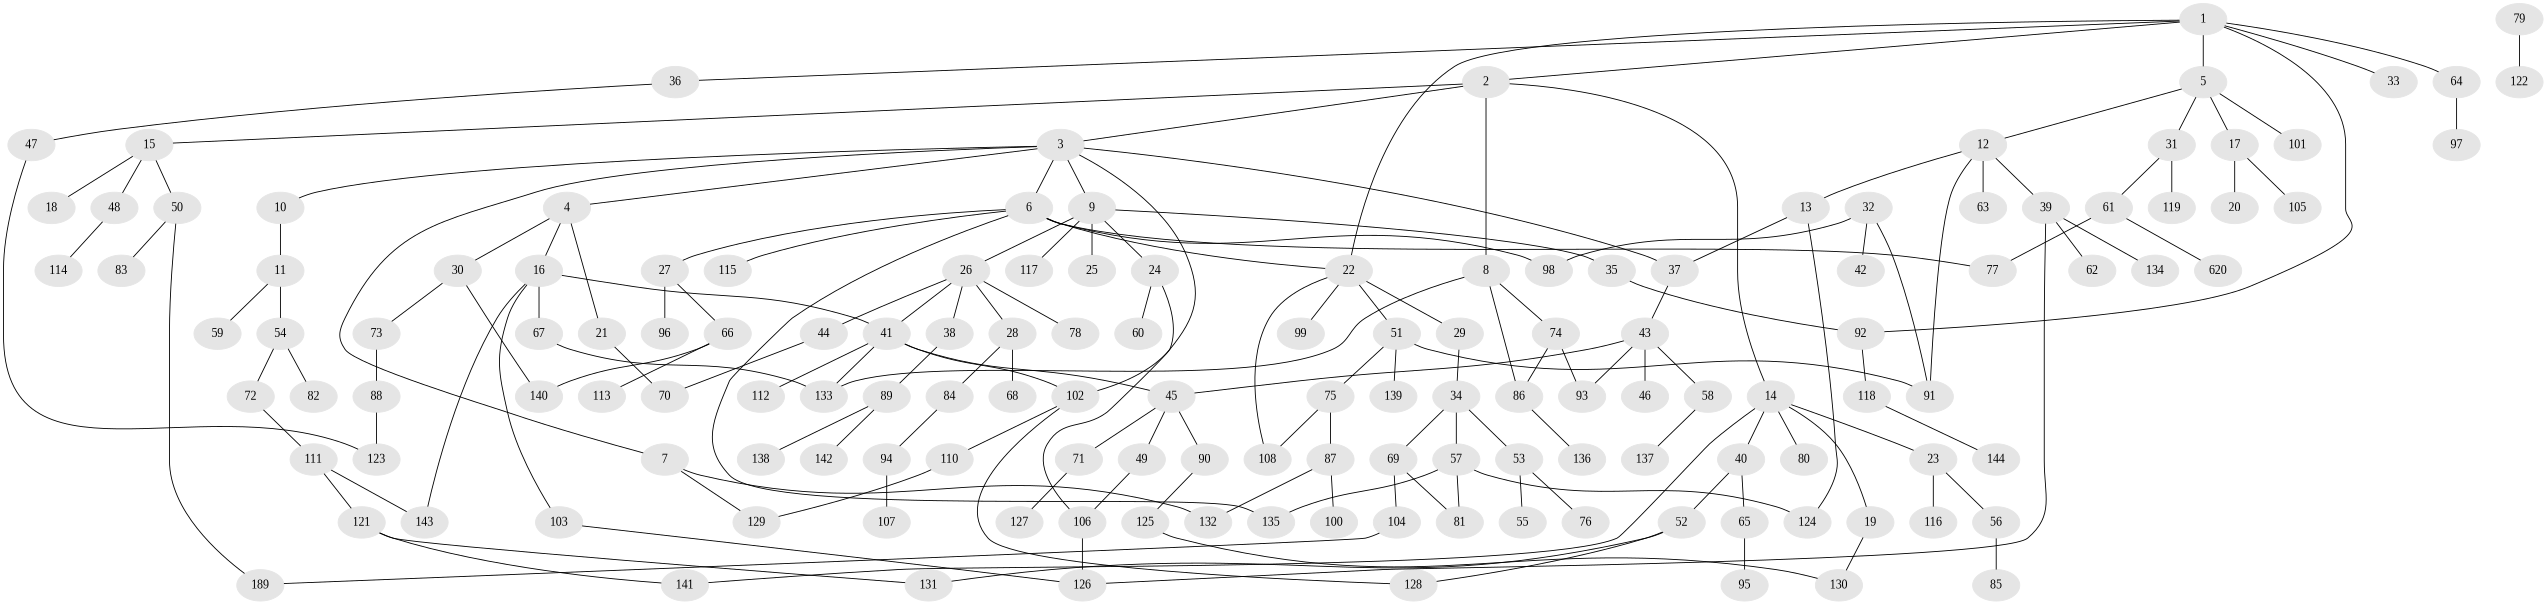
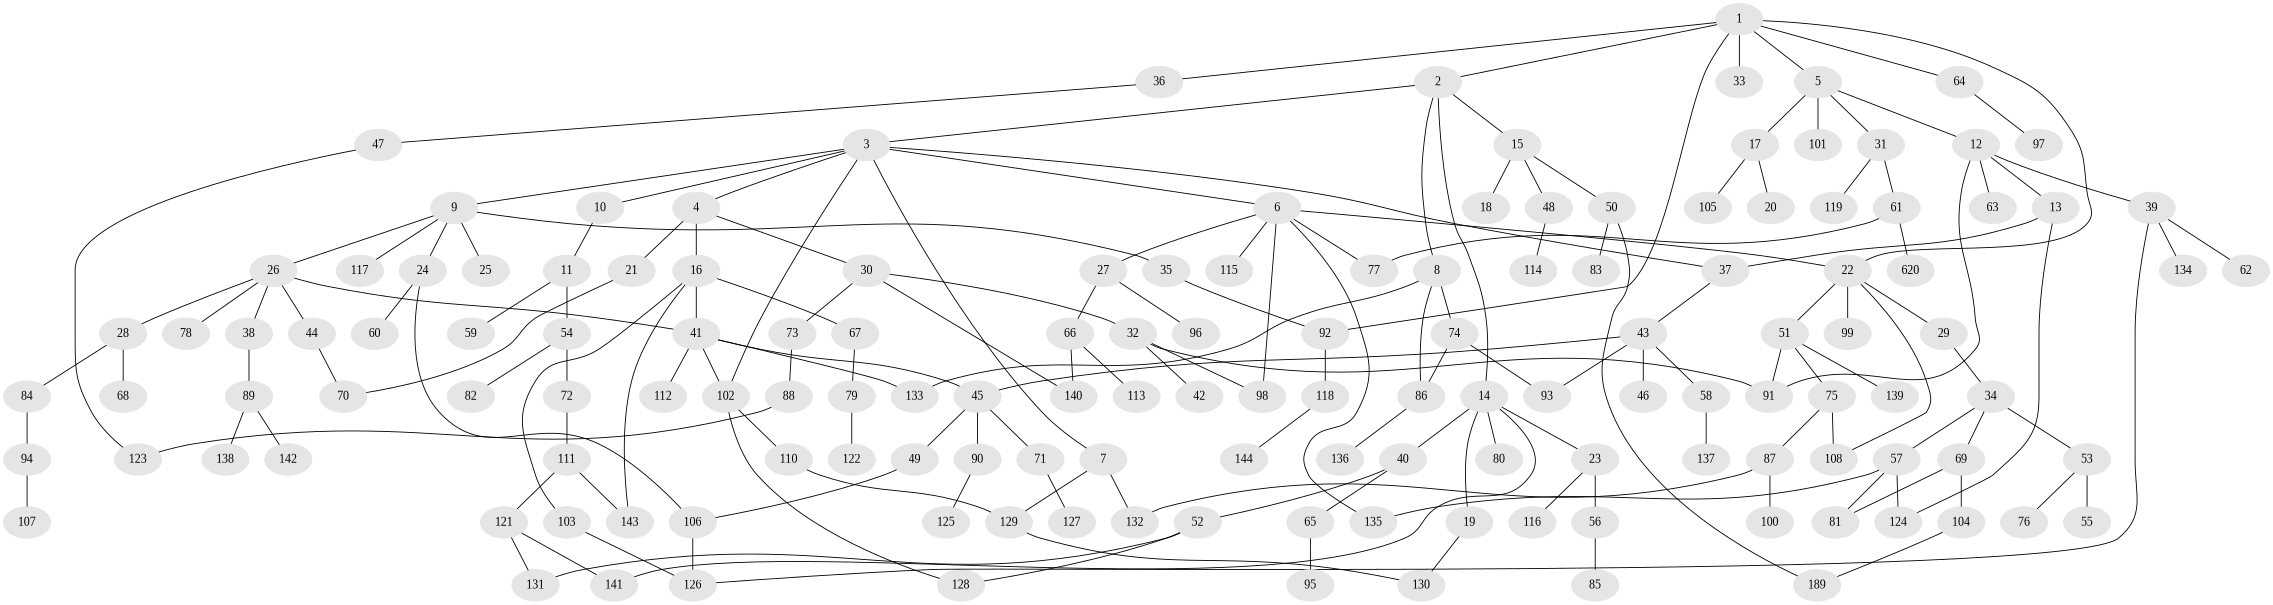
none -> (1004, 293)
(681, 365) -> (854, 365)
(1605, 558) -> (1212, 561)
